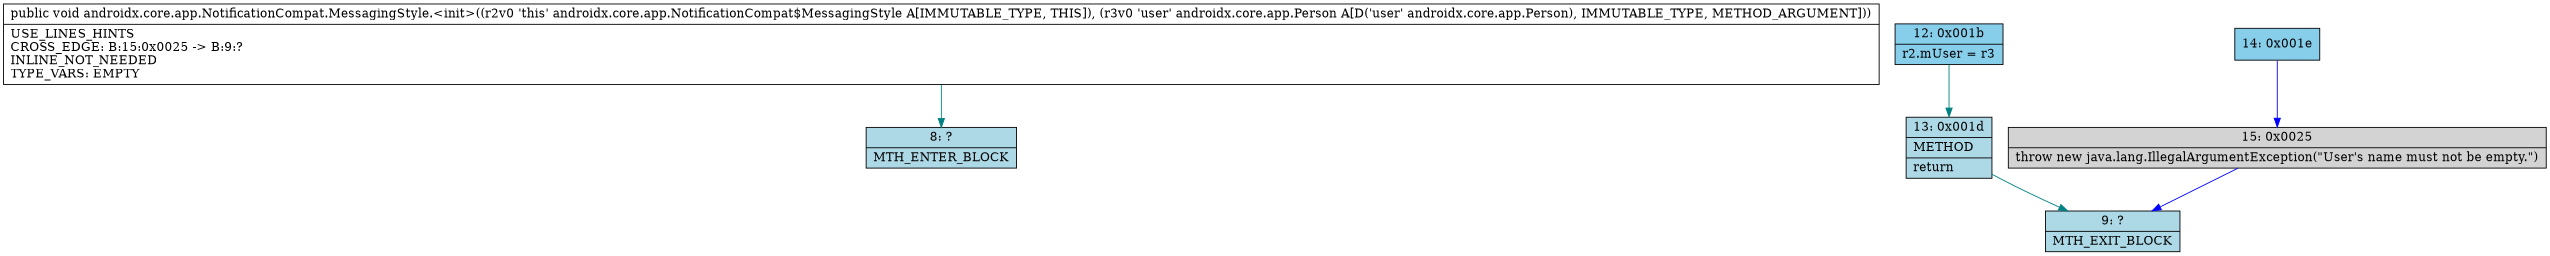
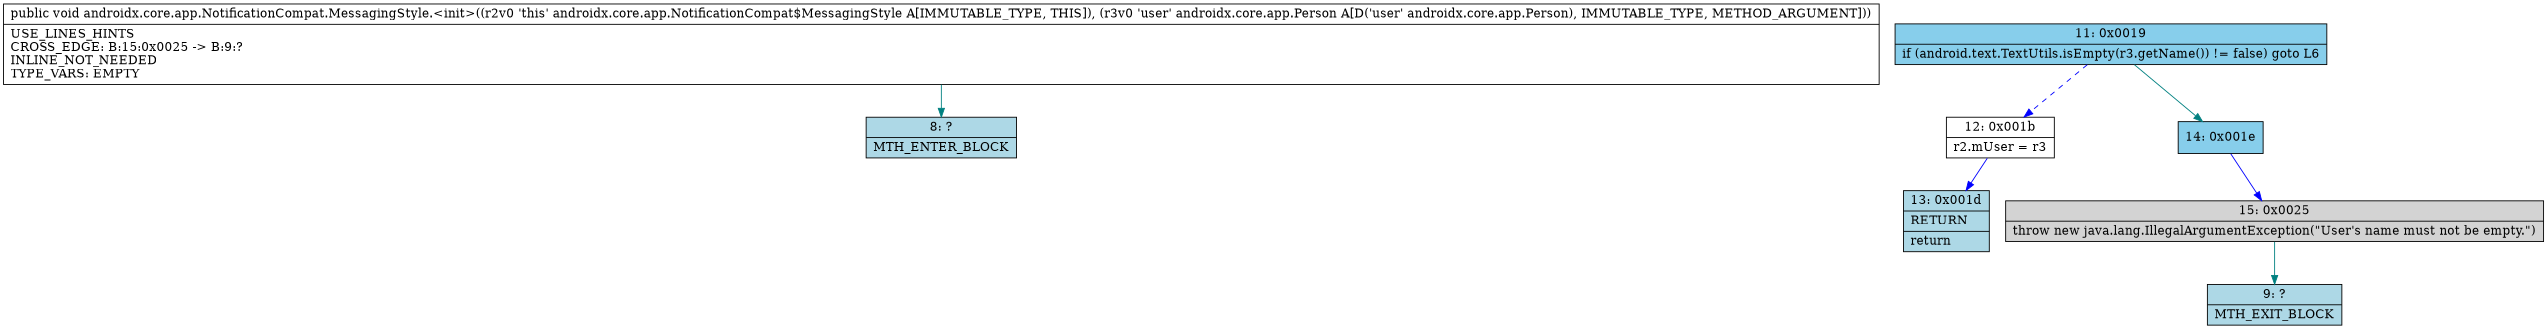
(1949, 44) -> (2000, 138)
none -> (2111, 44)
(1949, 86) -> (1979, 171)
(1944, 147) -> (1939, 221)
(2199, 188) -> (2275, 259)
(2025, 191) -> none
